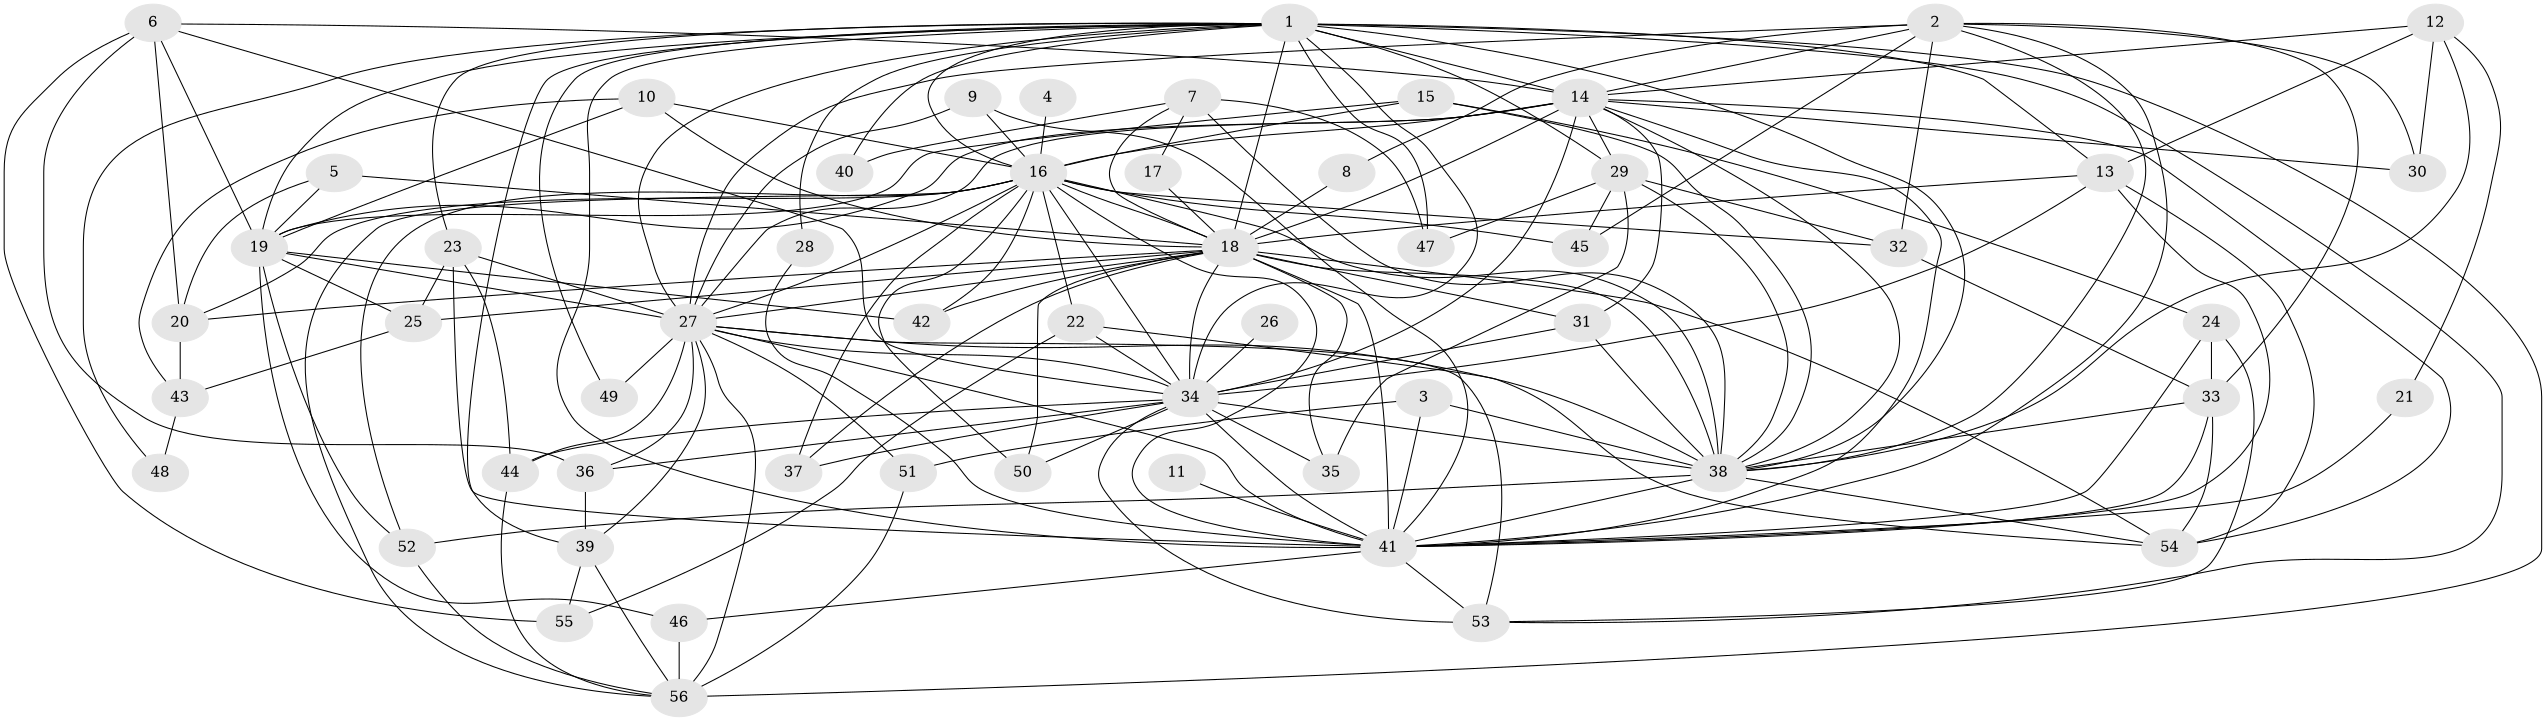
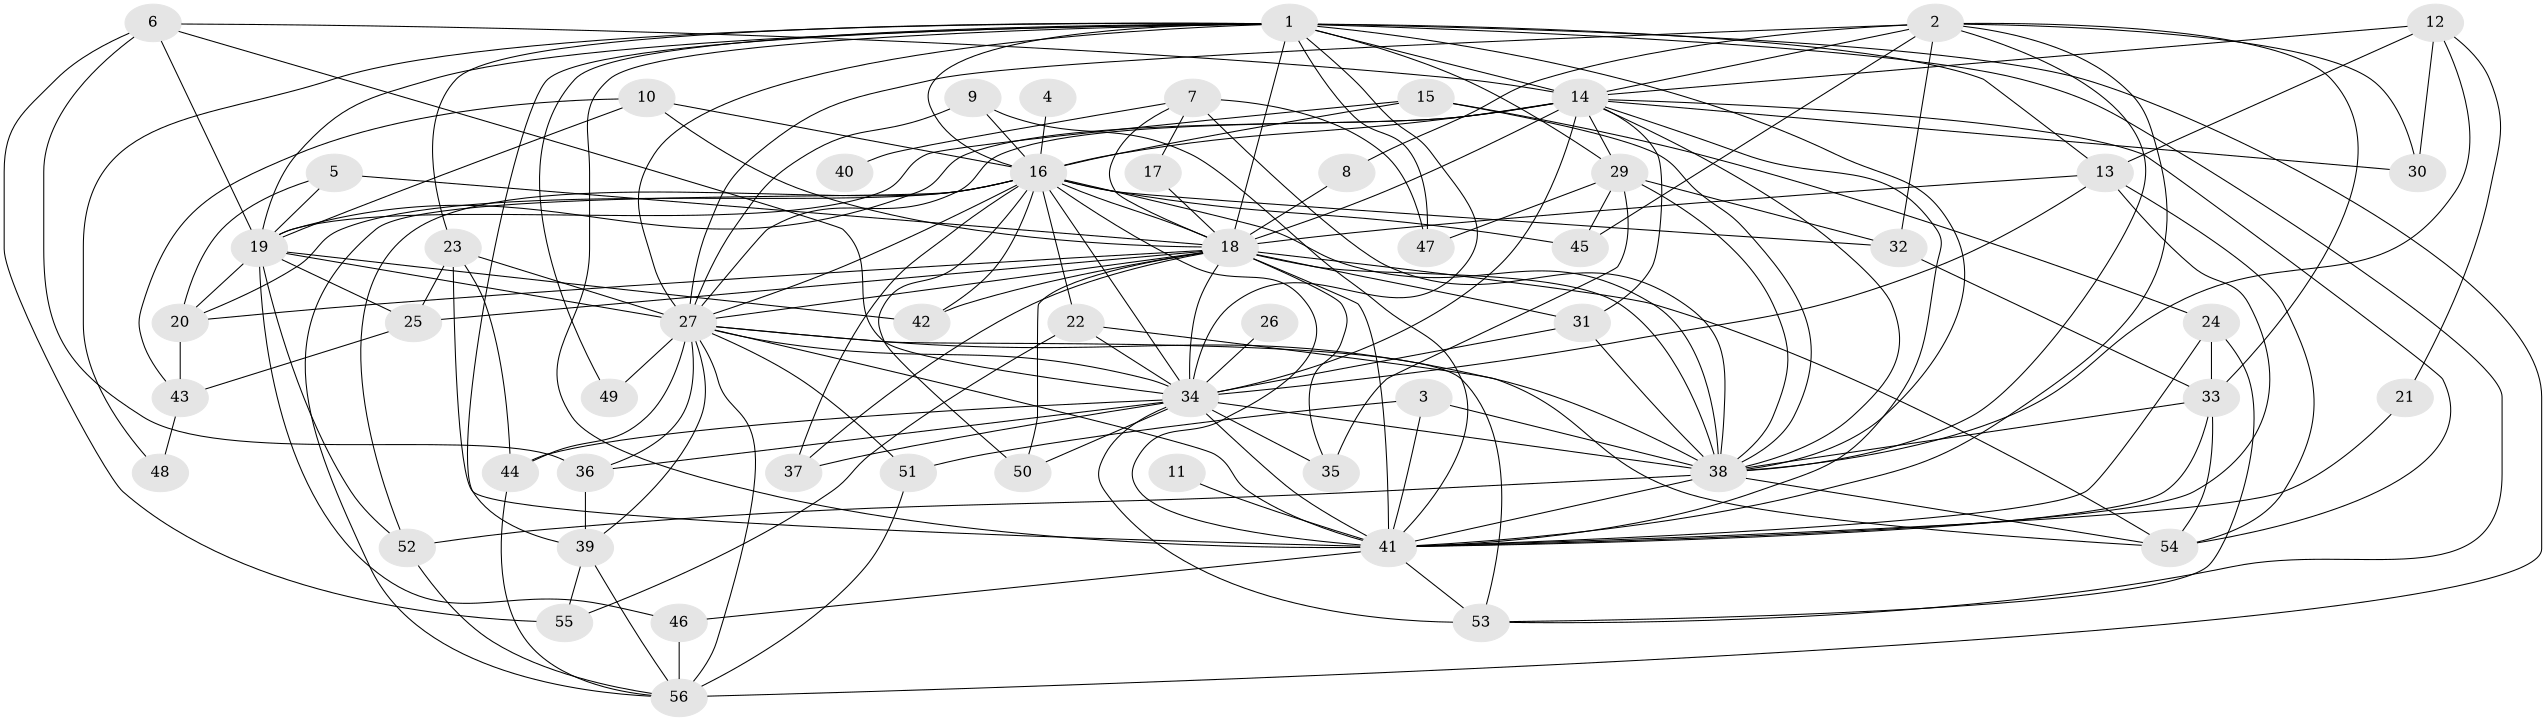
(1006, 55) -> none
(167, 173) -> (220, 285)
(805, 248) -> none
